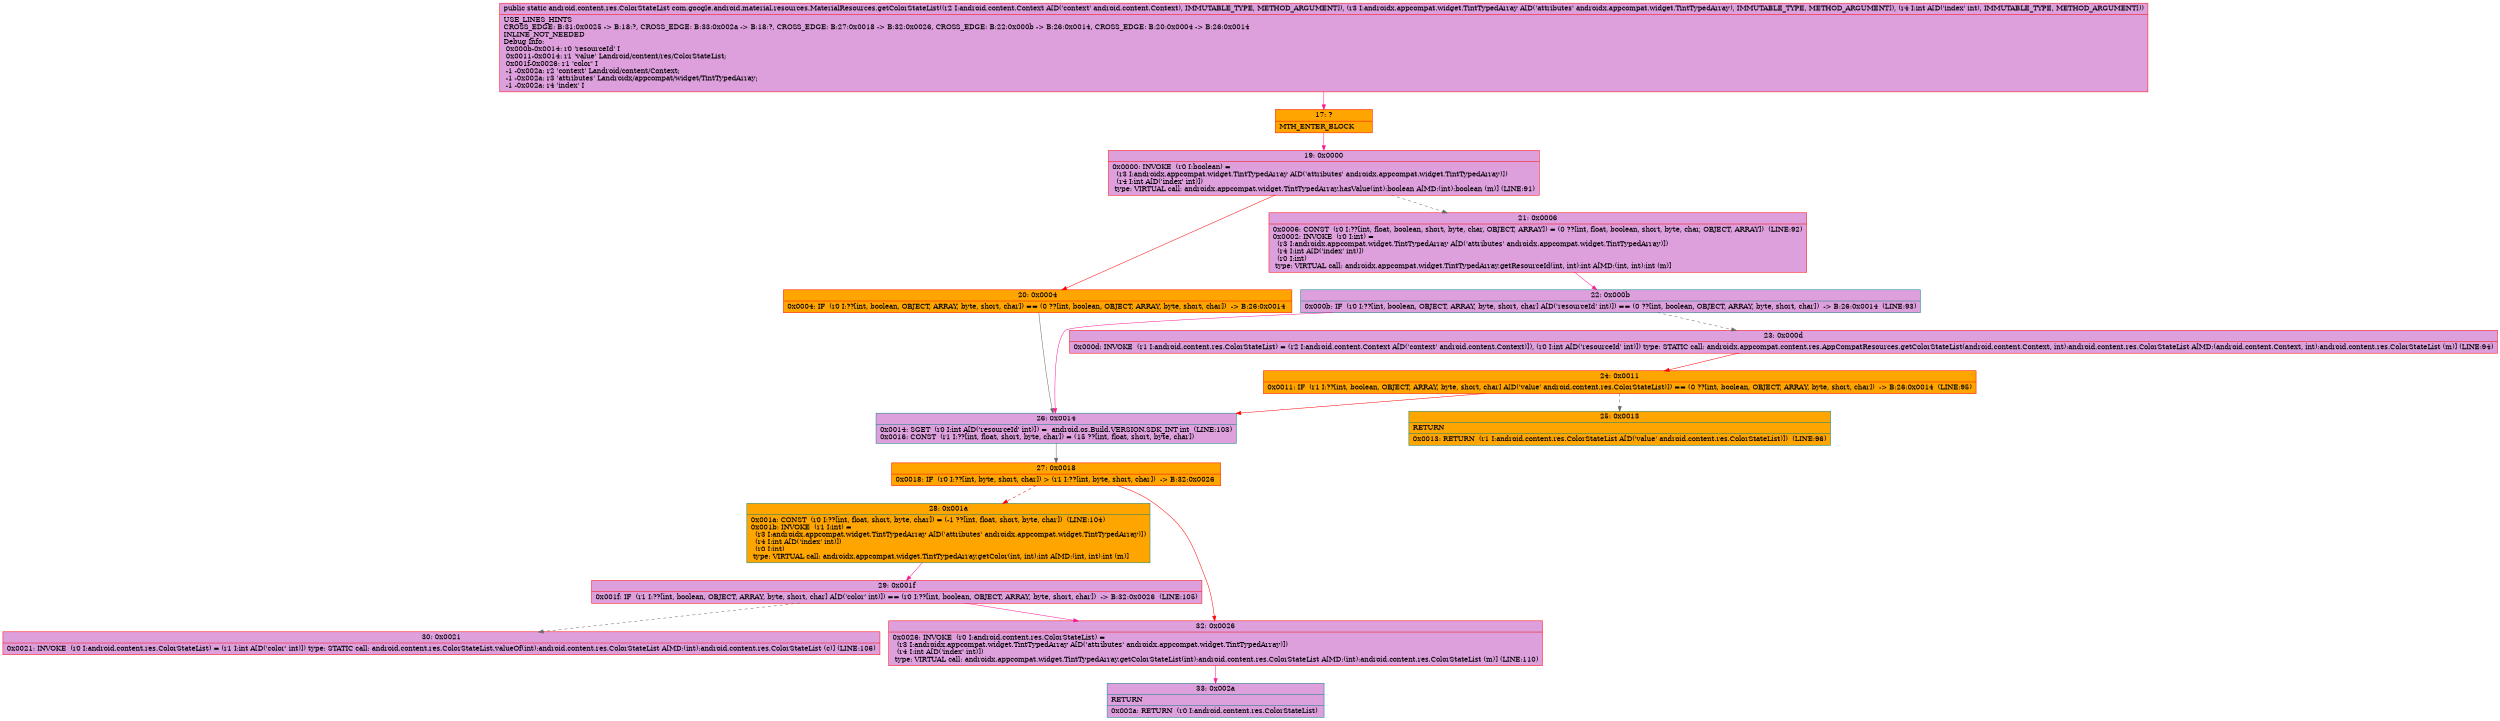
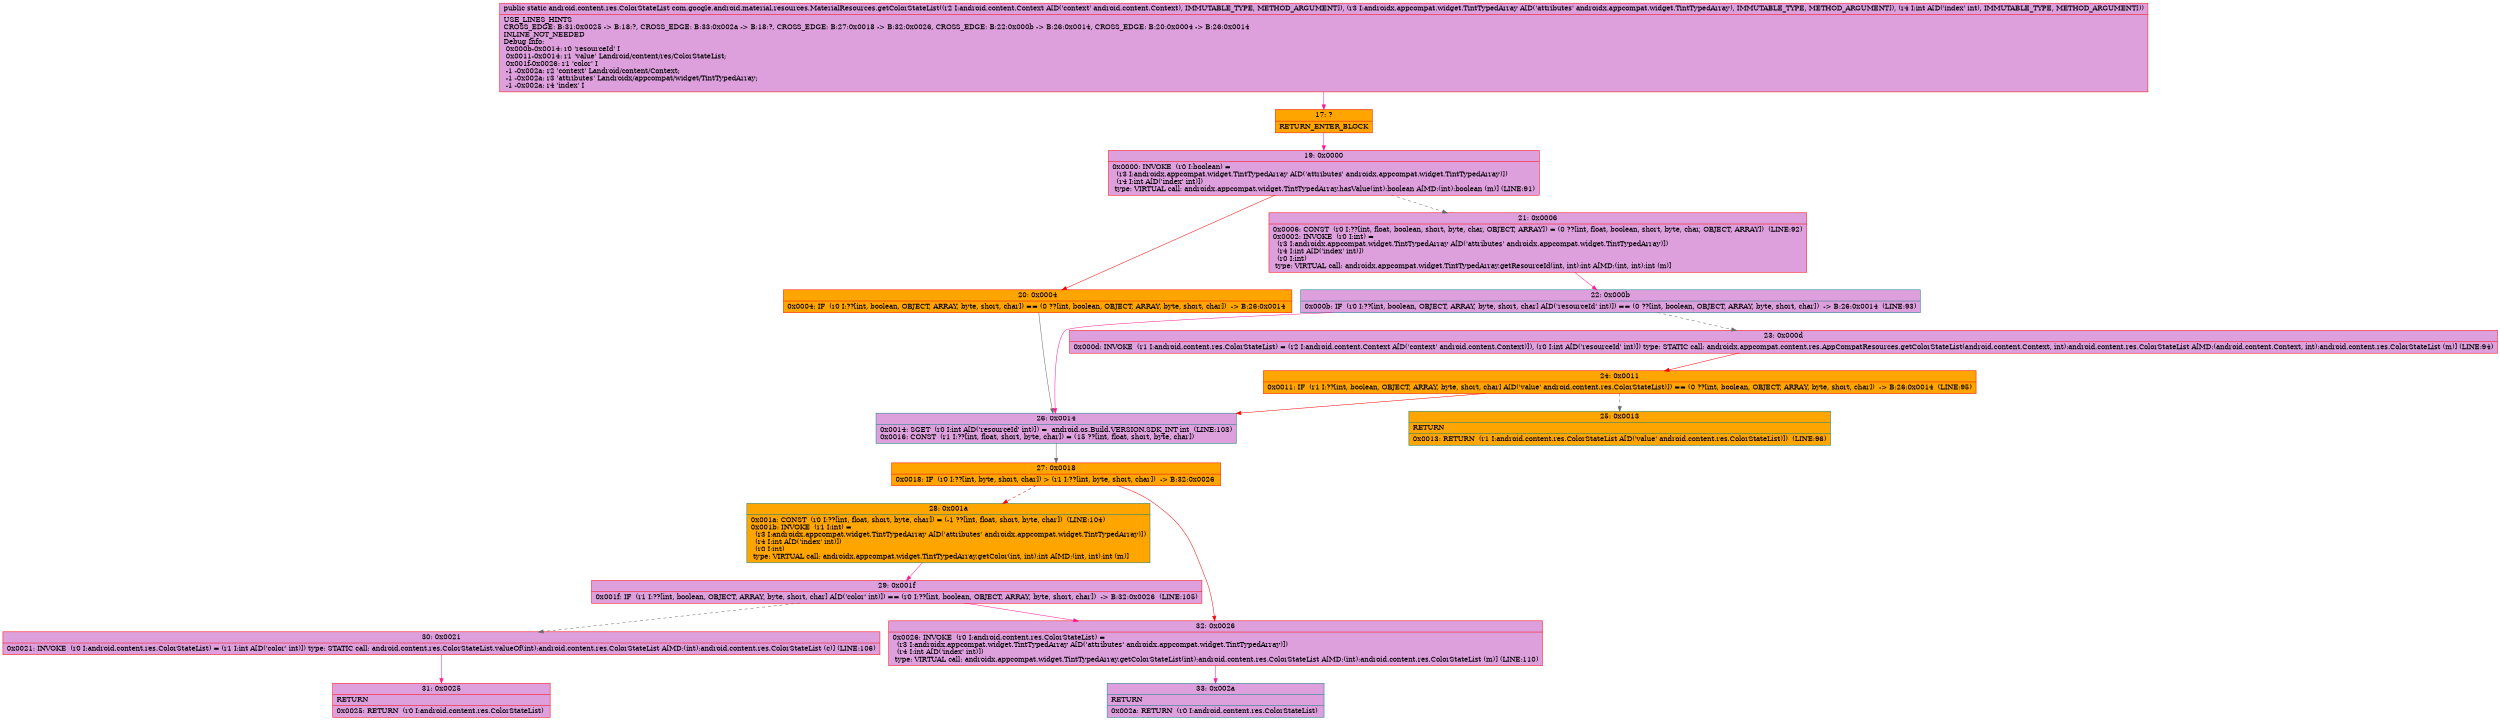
(1317, 127) -> (1324, 127)
none -> (441, 700)
